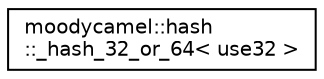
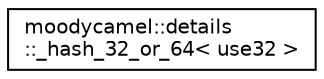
(162, 39) -> (162, 39)
